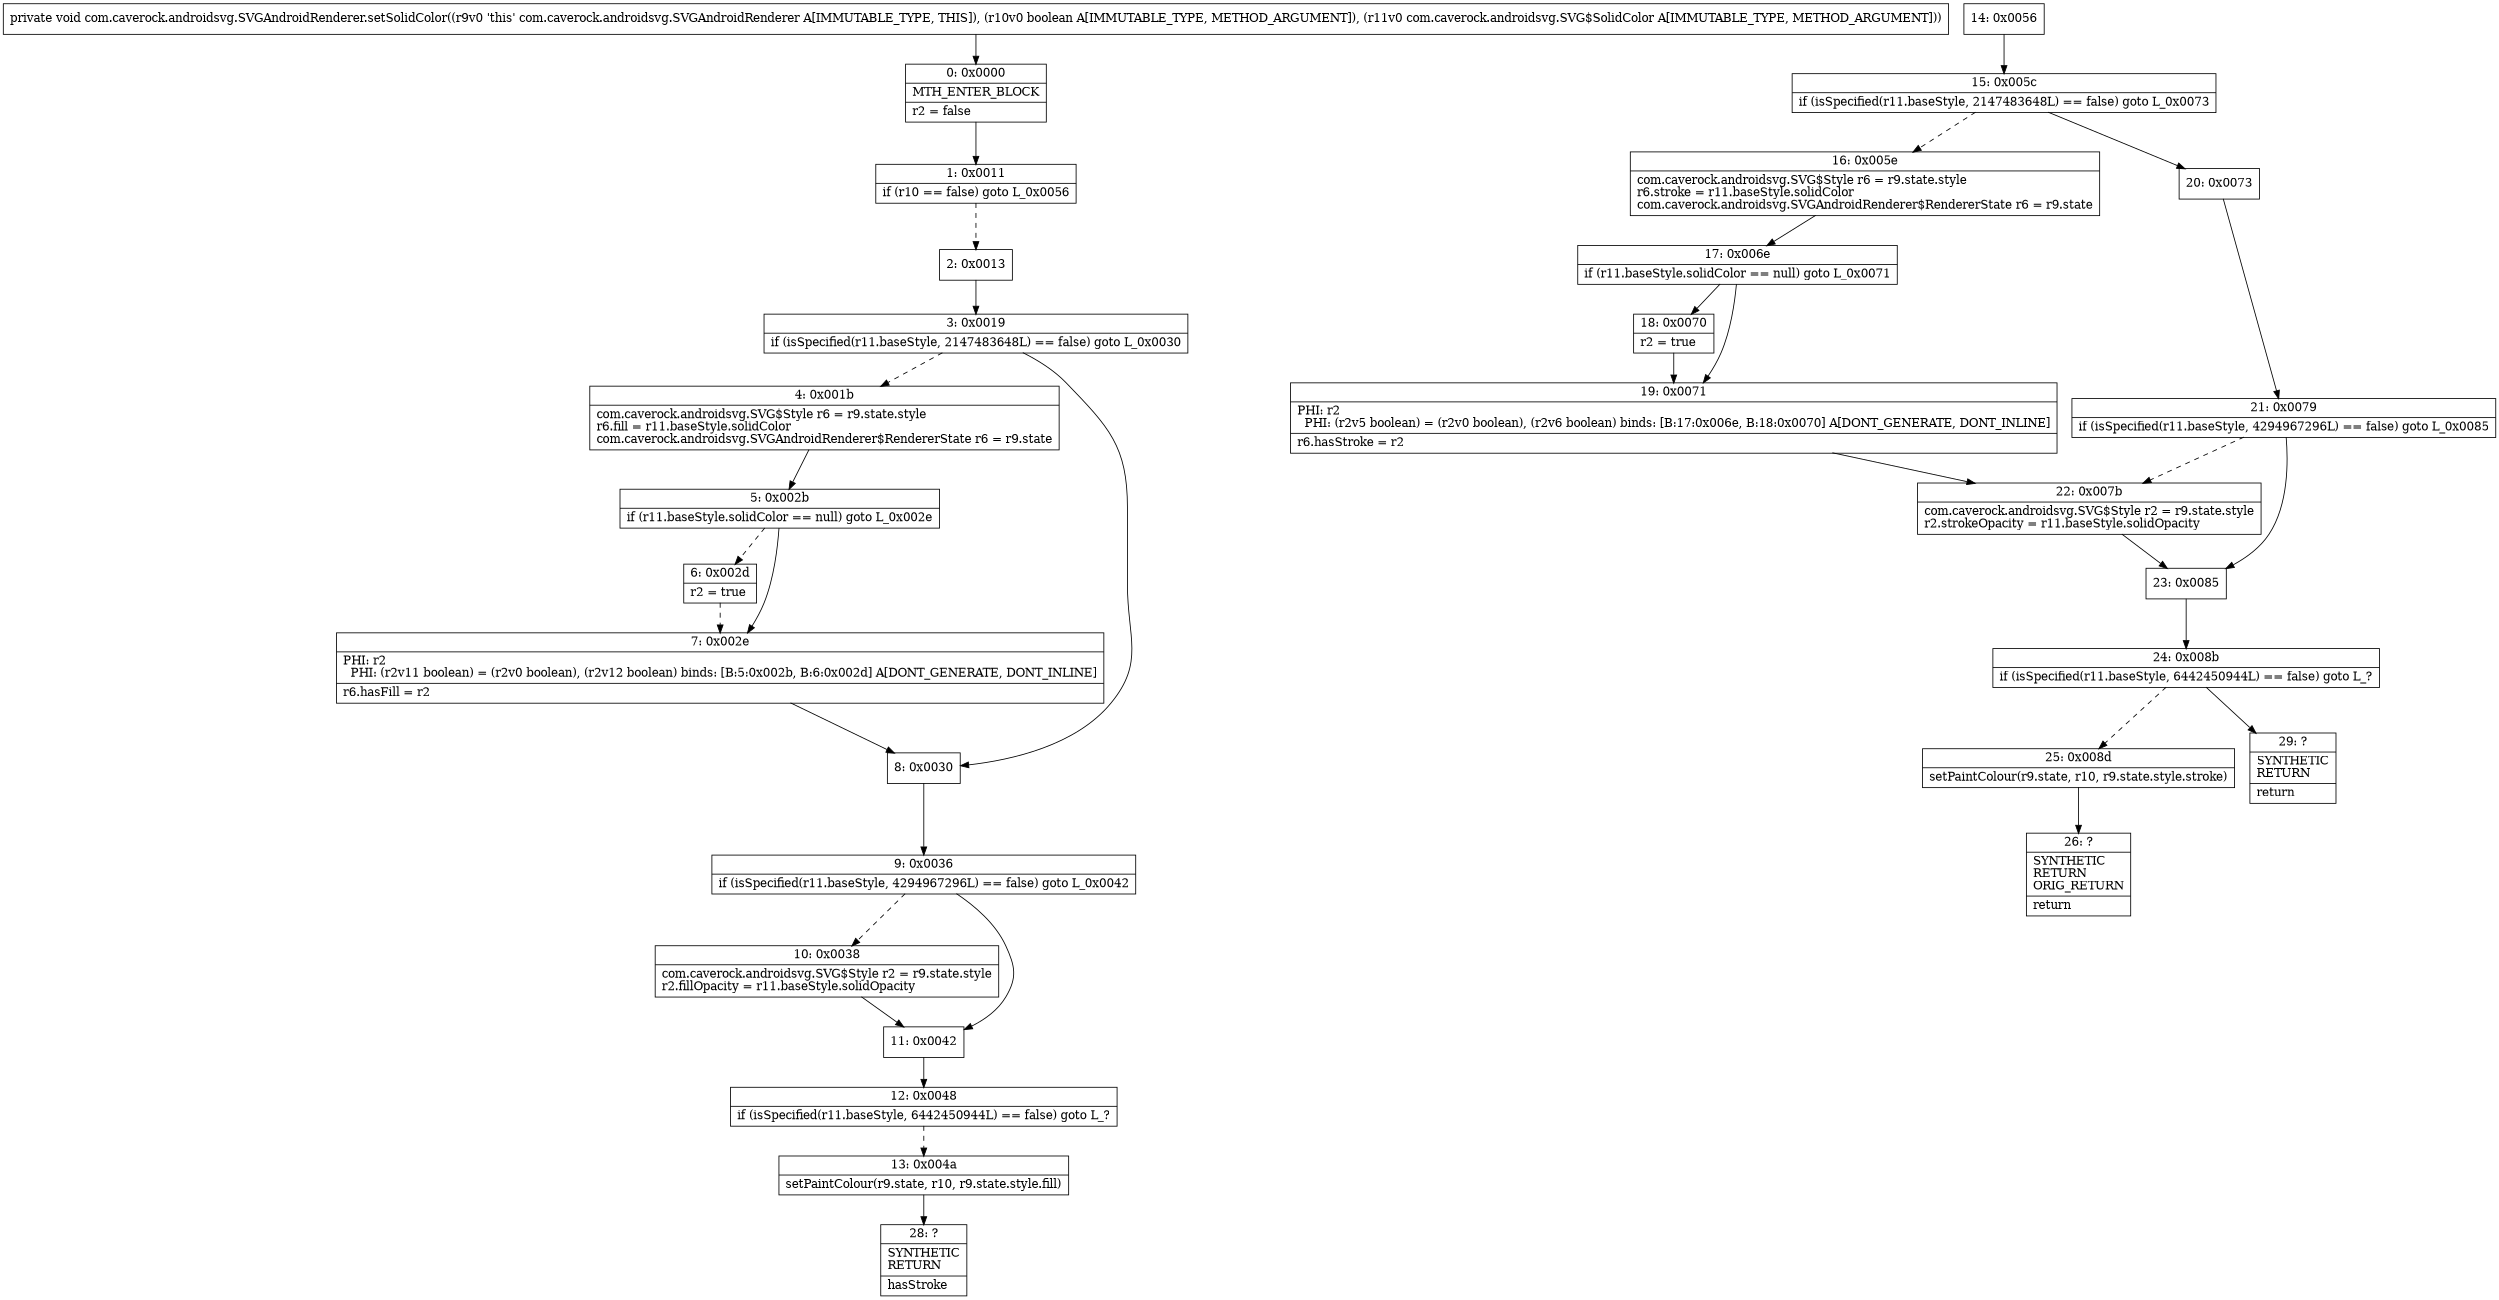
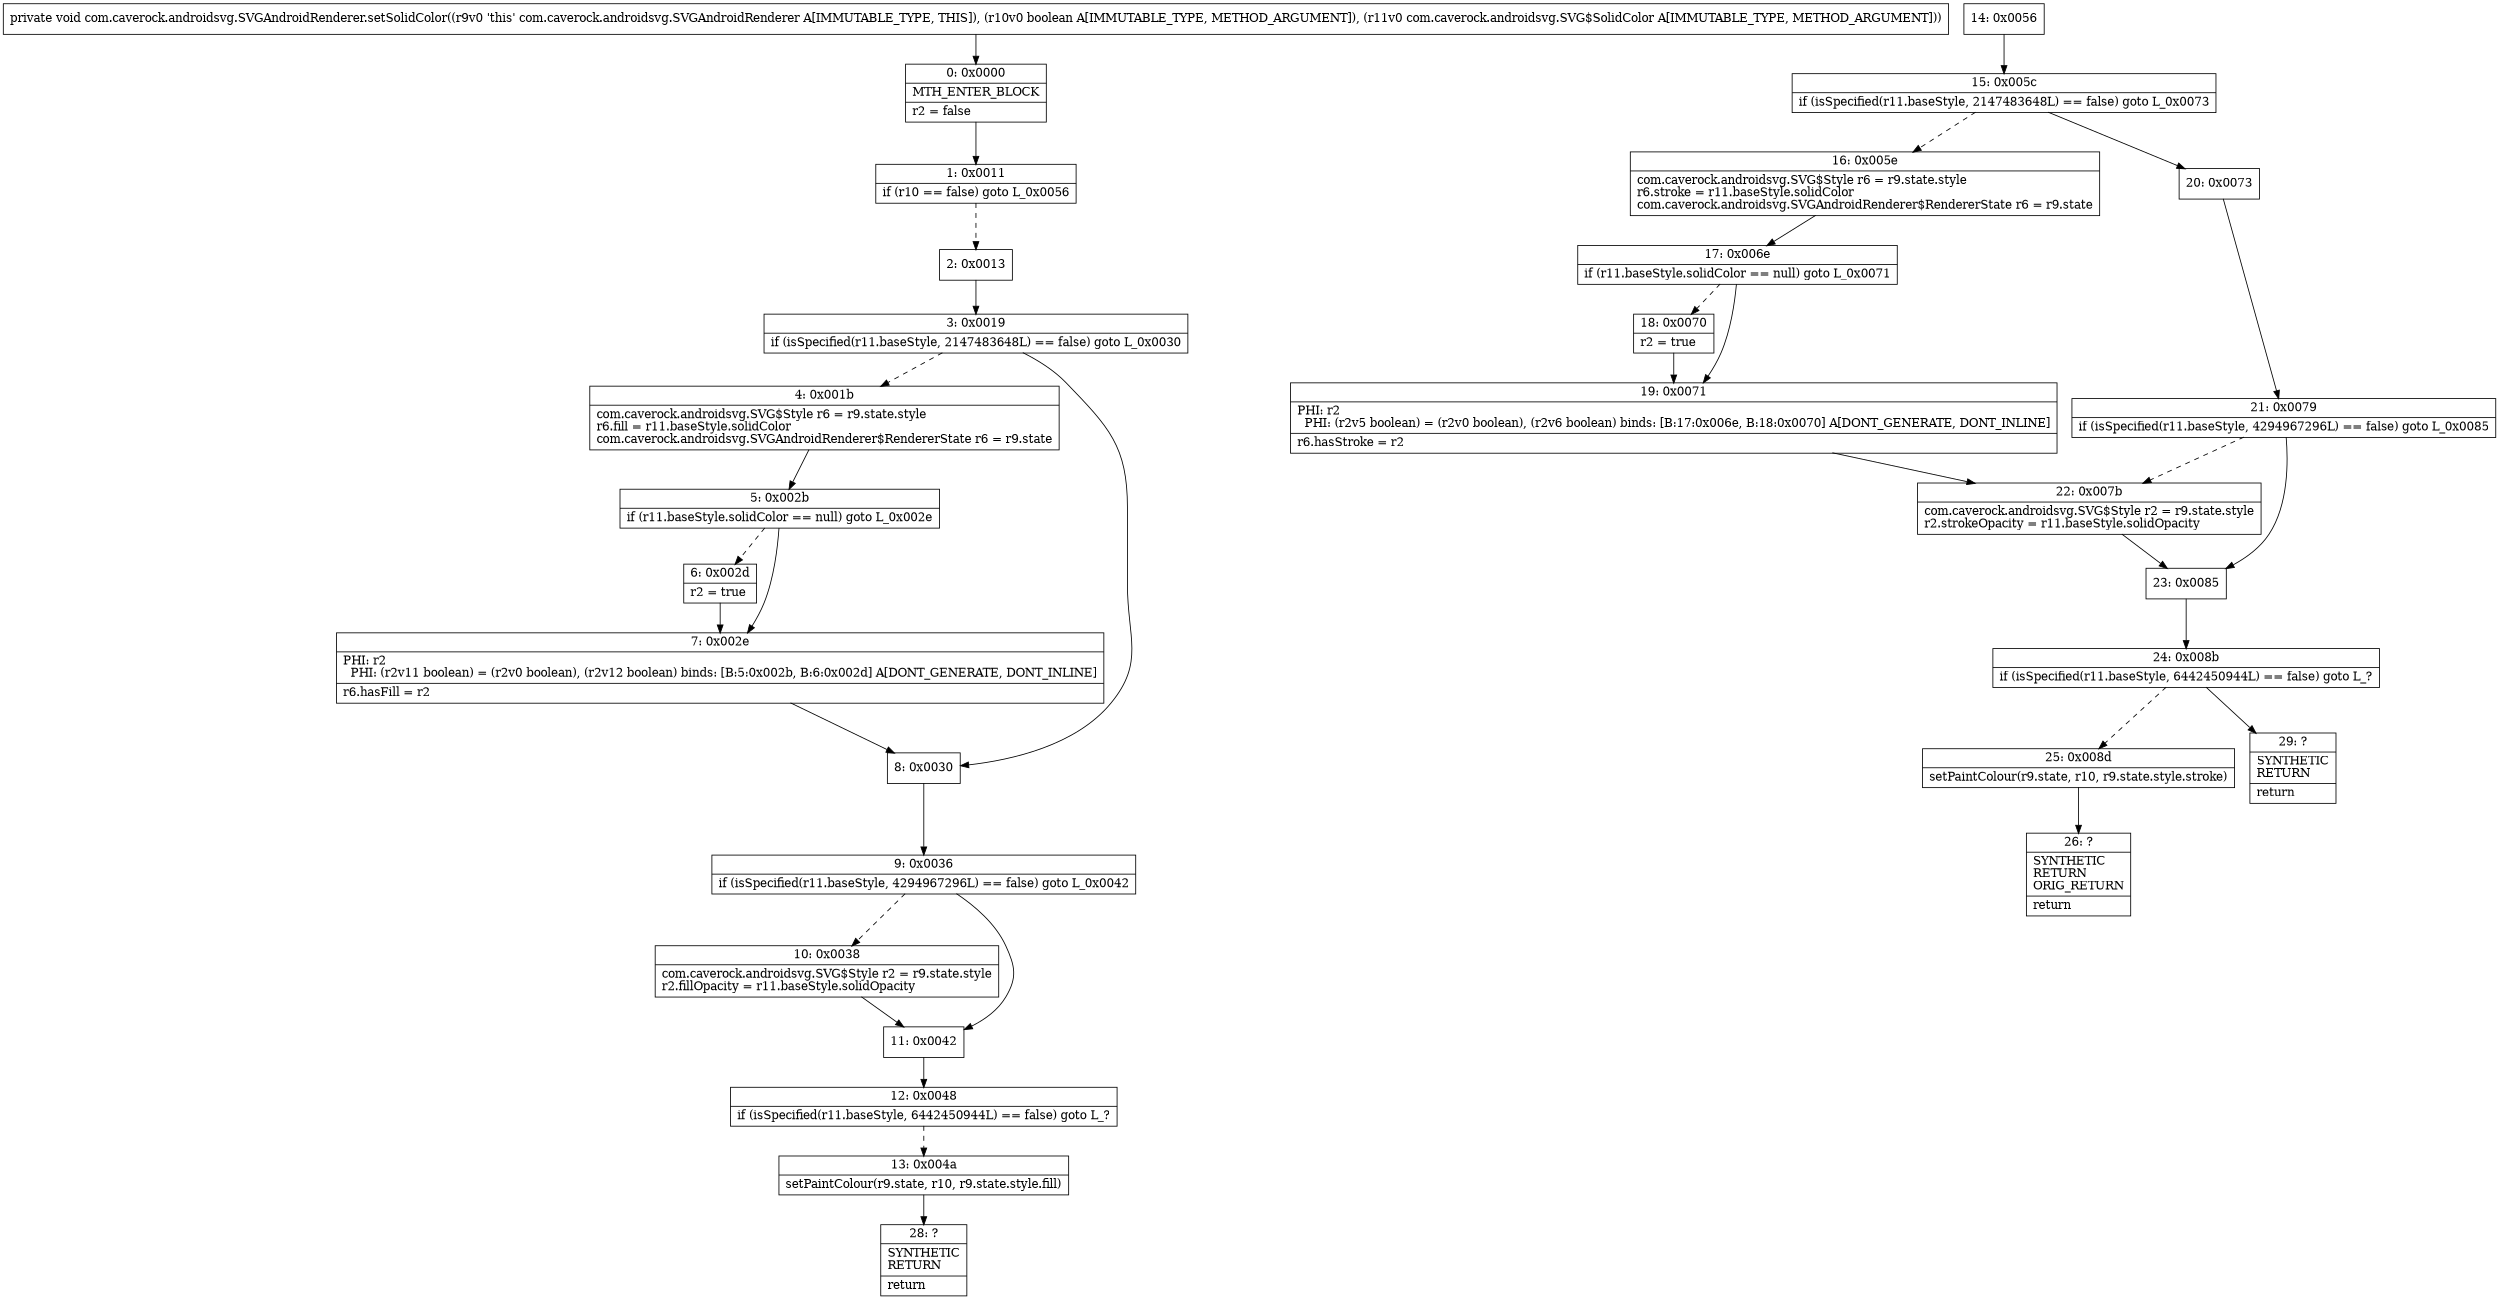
(1709, 296) -> (1709, 296)
(720, 614) -> (720, 614)
(918, 1286) -> (906, 1286)
